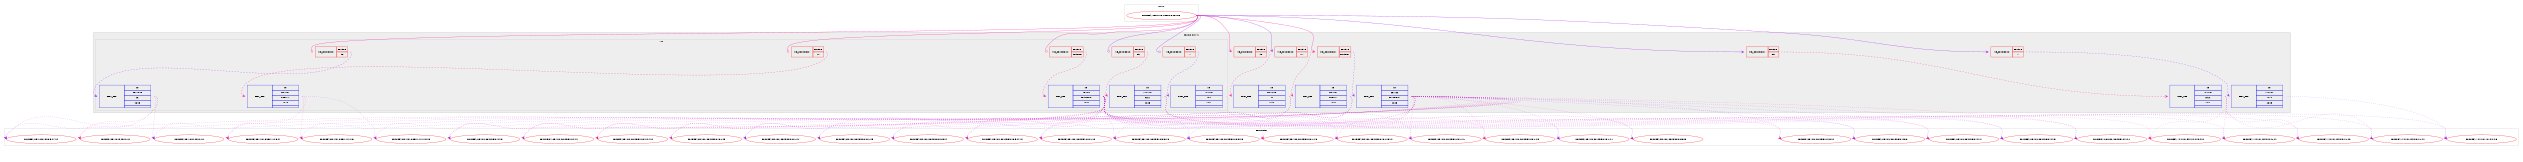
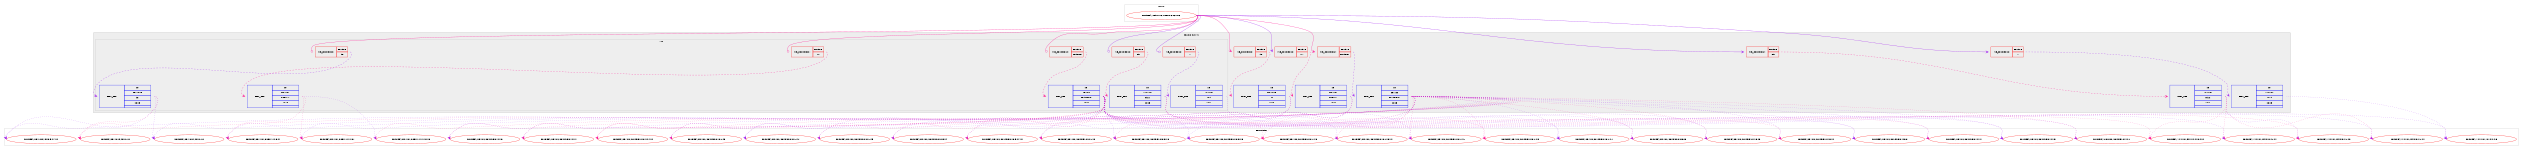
(559, 139) -> (559, 139)
none -> (1742, 139)
